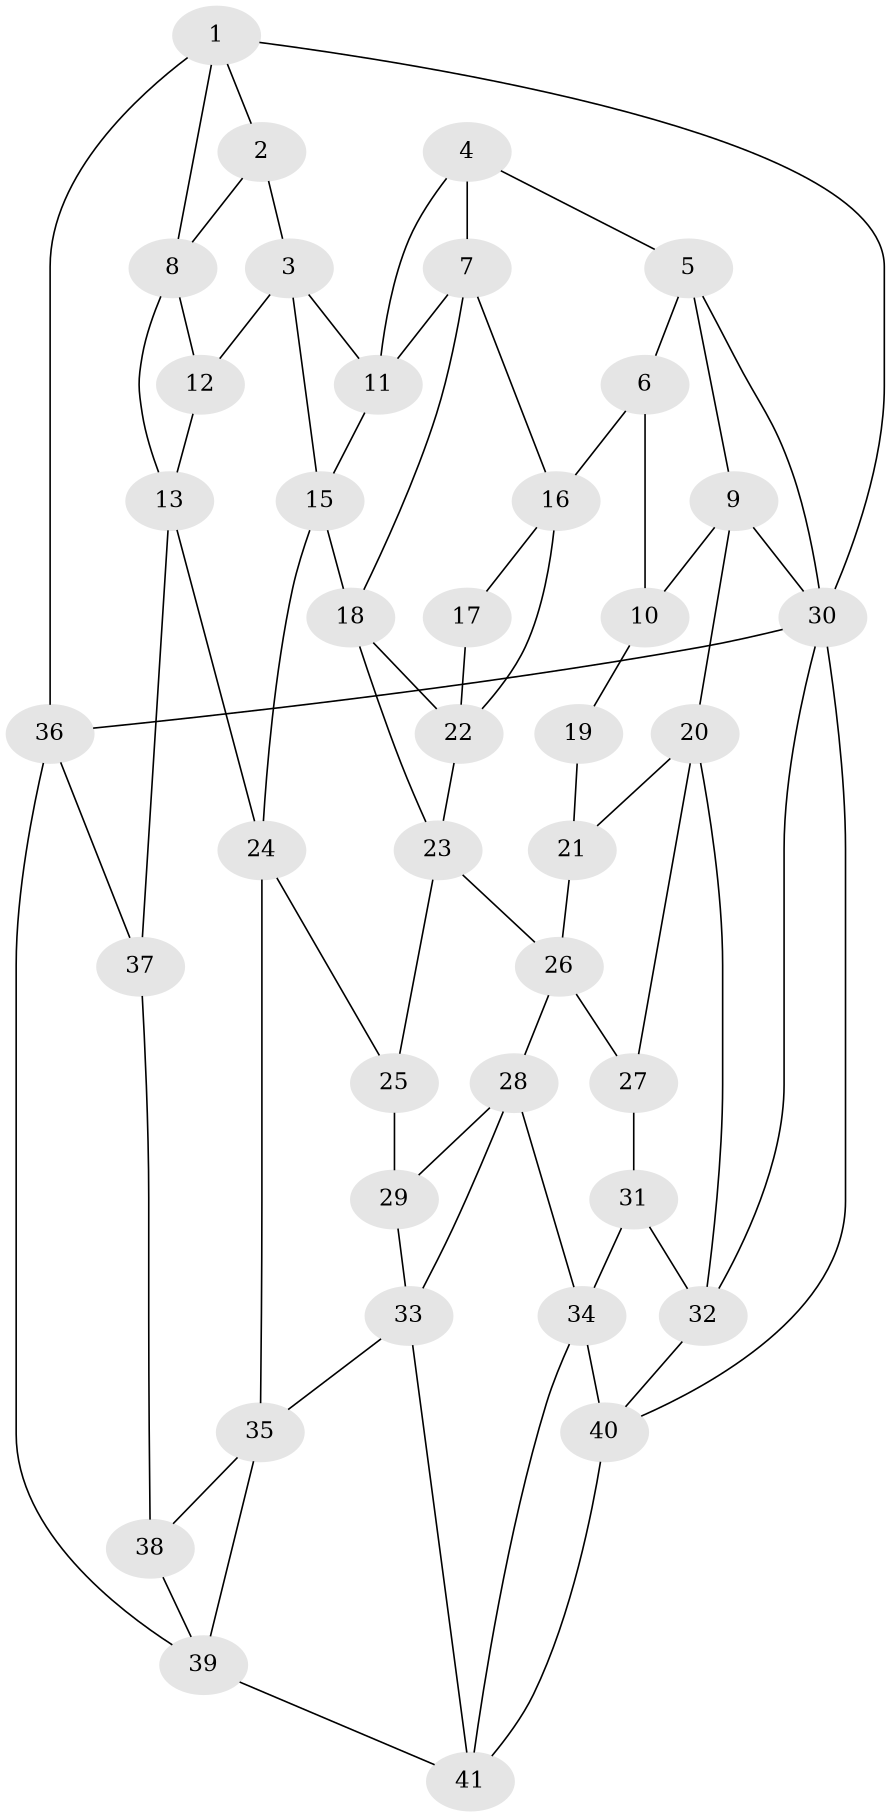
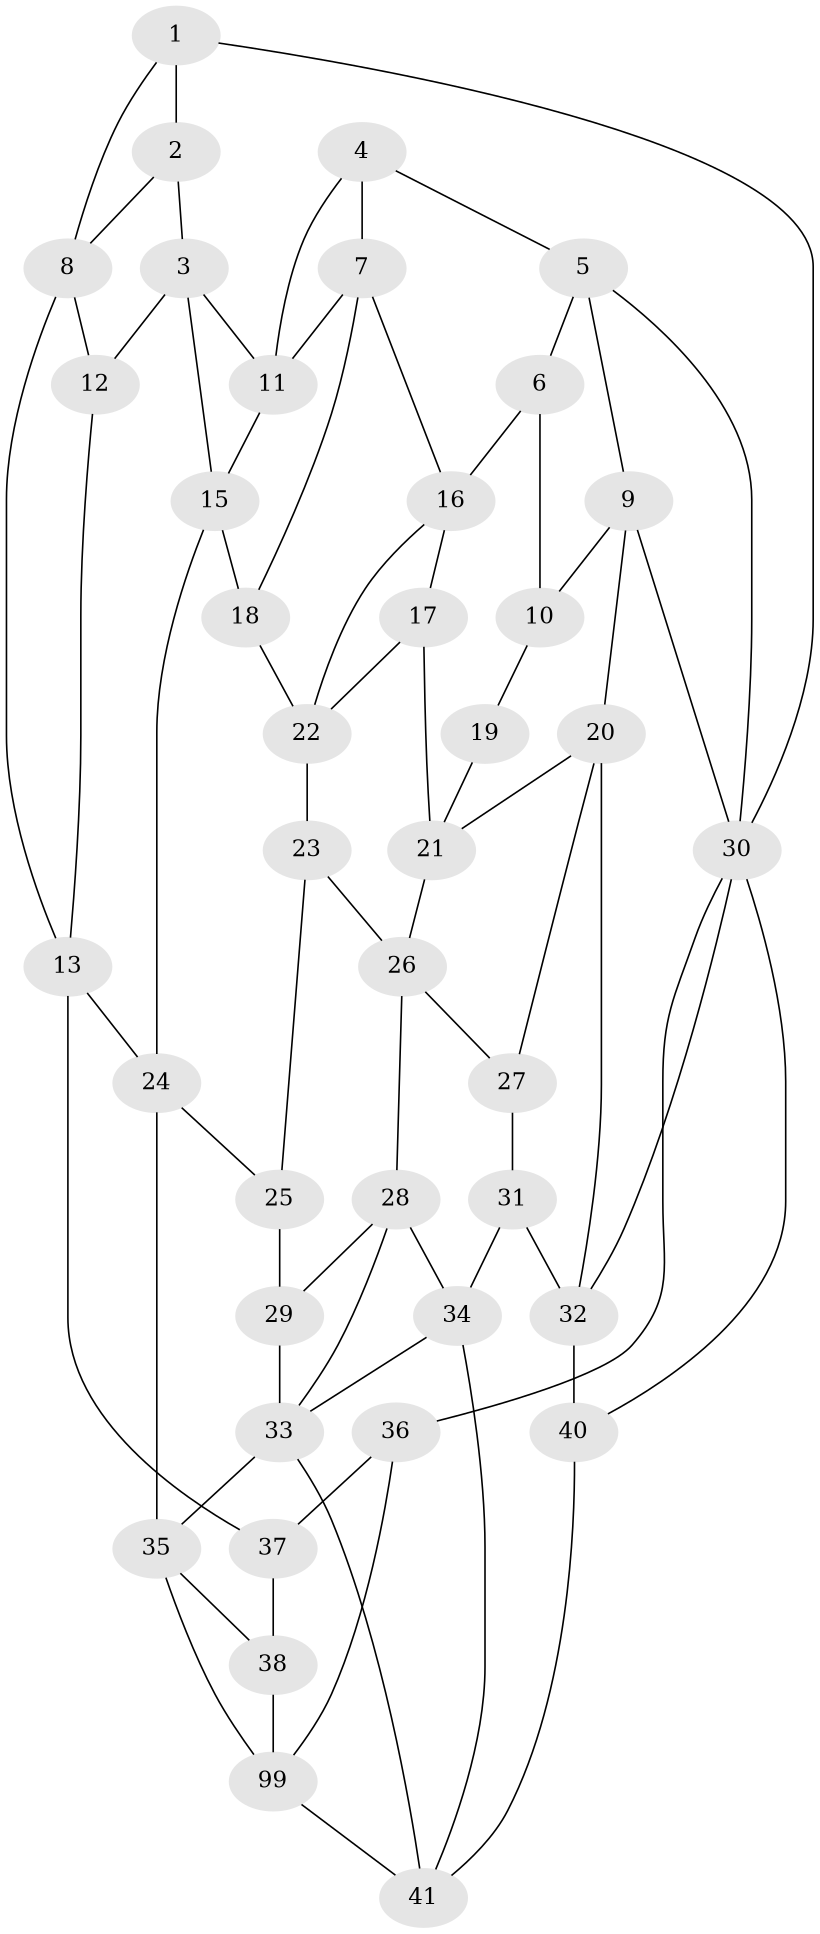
(50, 356) -> none
none -> (426, 734)
(390, 735) -> none
(593, 1374) -> (368, 1374)
(204, 1665) -> (273, 1782)
